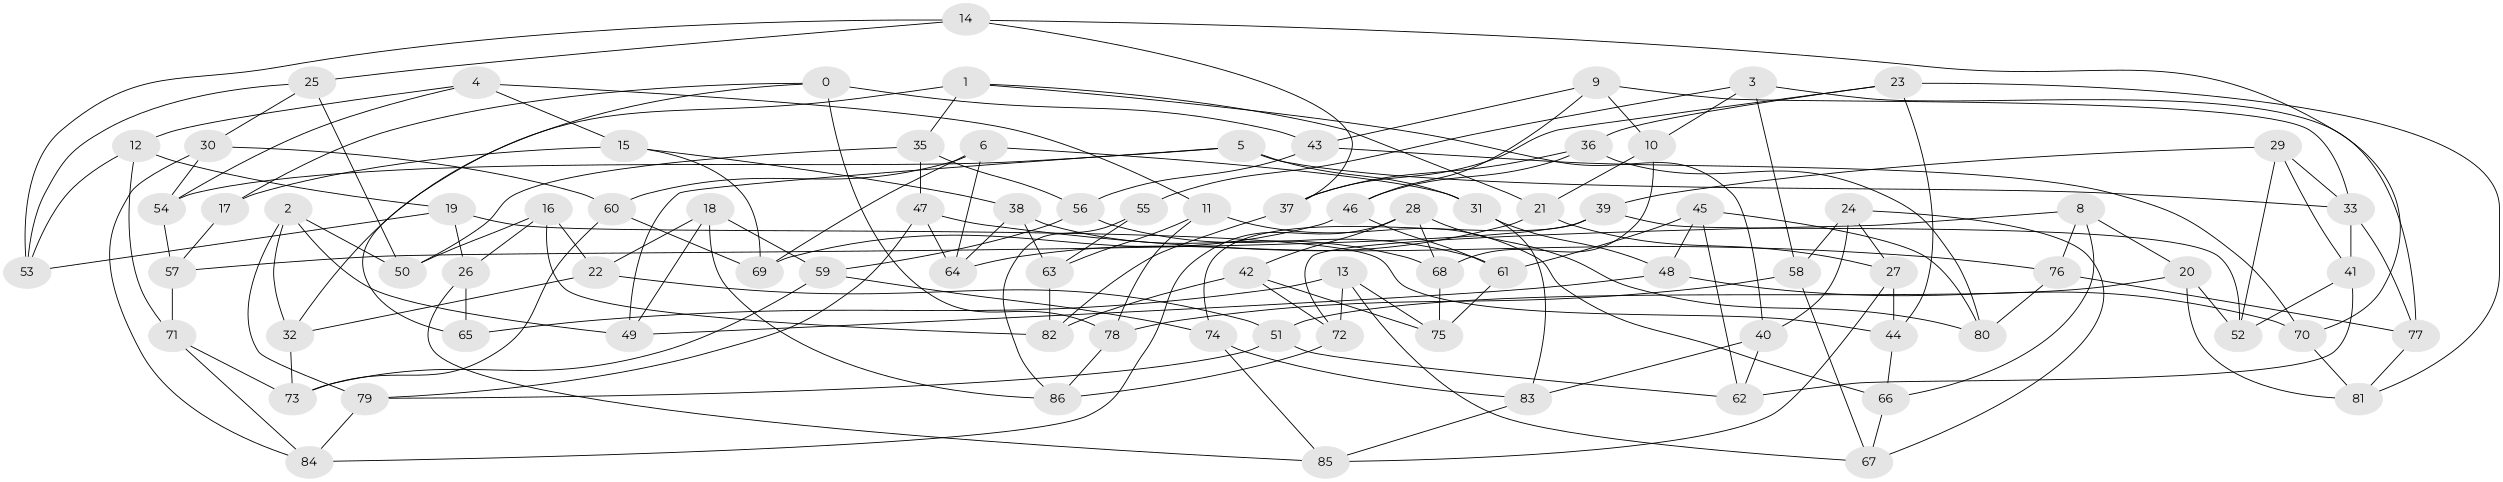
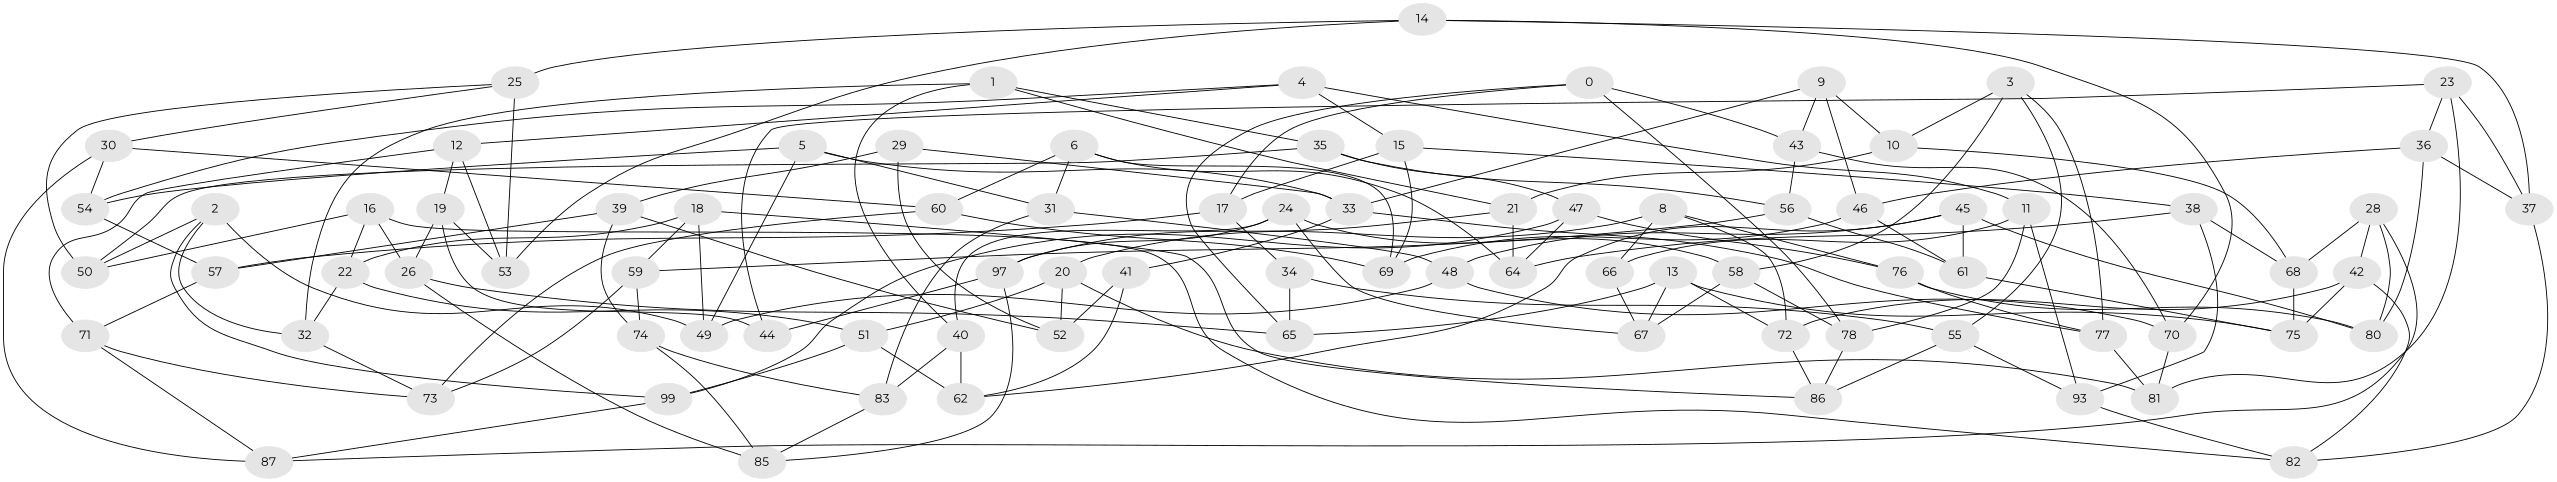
(2312, 213) -> none
(1050, 273) -> (2080, 399)
none -> (1290, 273)
(1894, 273) -> (1000, 273)
(1890, 367) -> none
(365, 399) -> (668, 399)
(309, 462) -> (269, 462)
